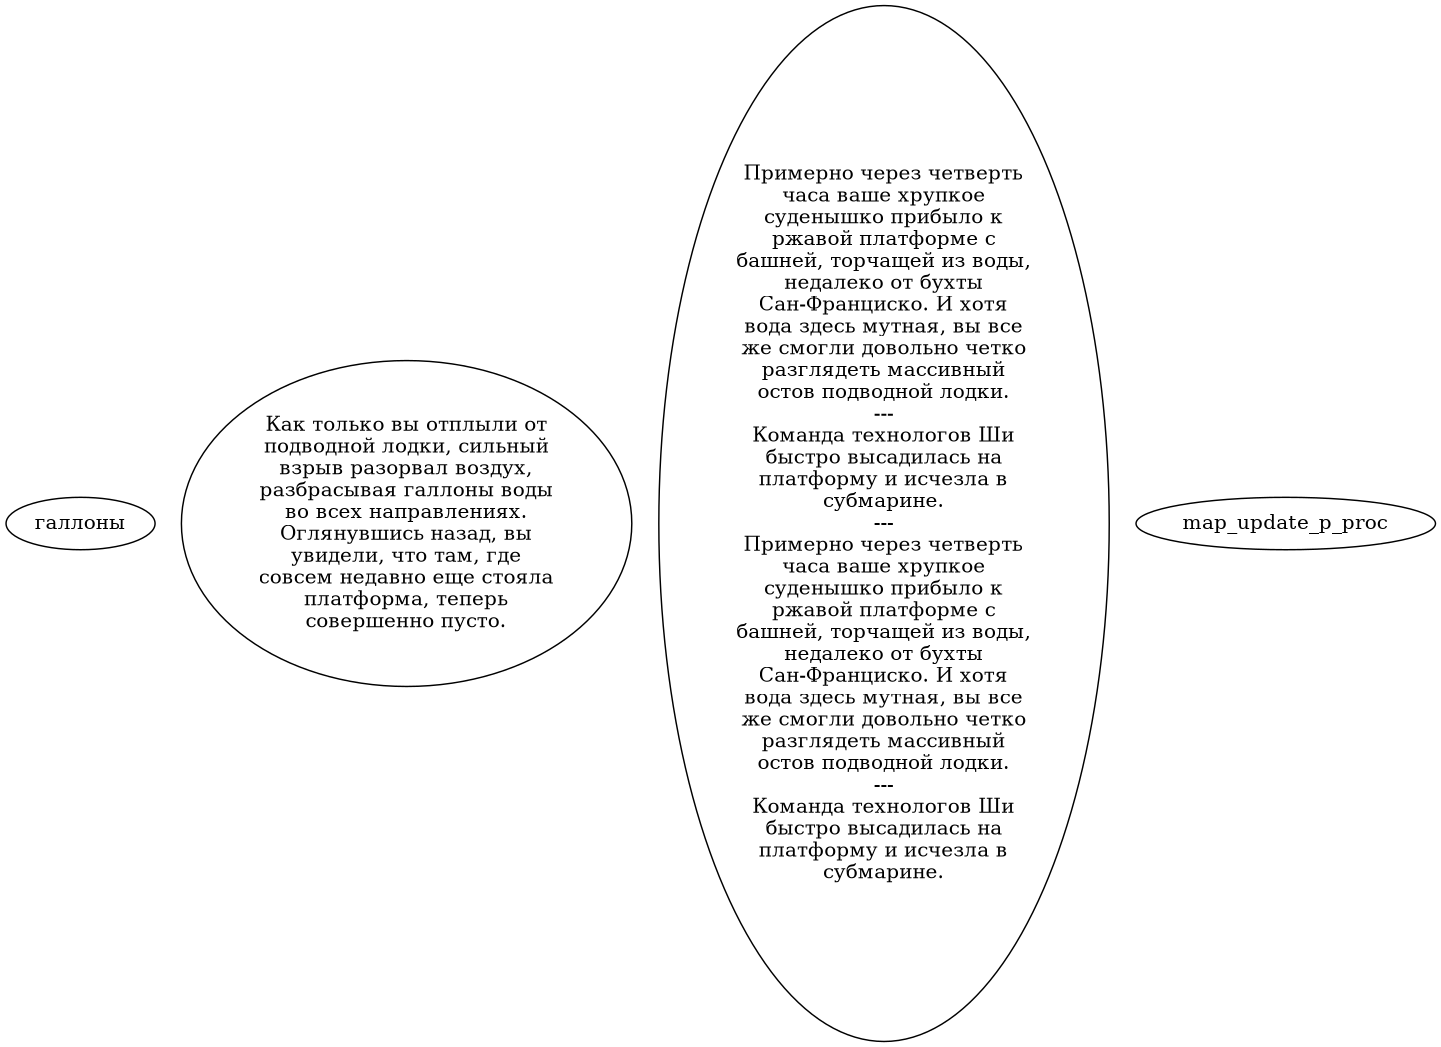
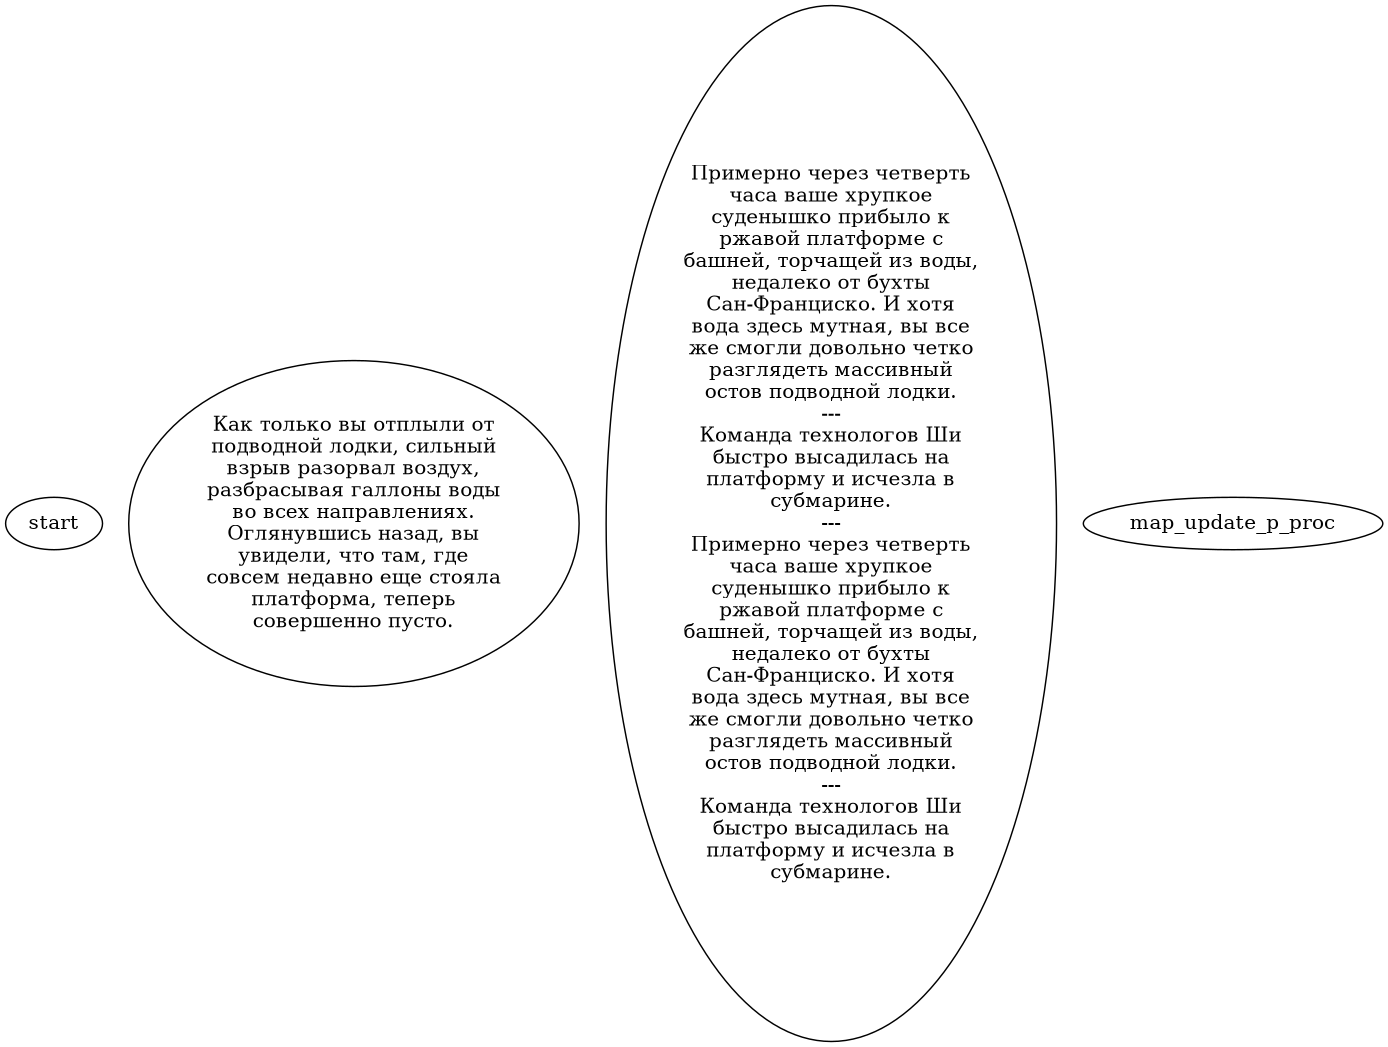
(81, 524) -> (54, 524)
